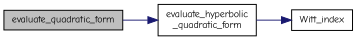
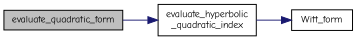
(207, 20) -> (207, 20)
(322, 20) -> (322, 20)
